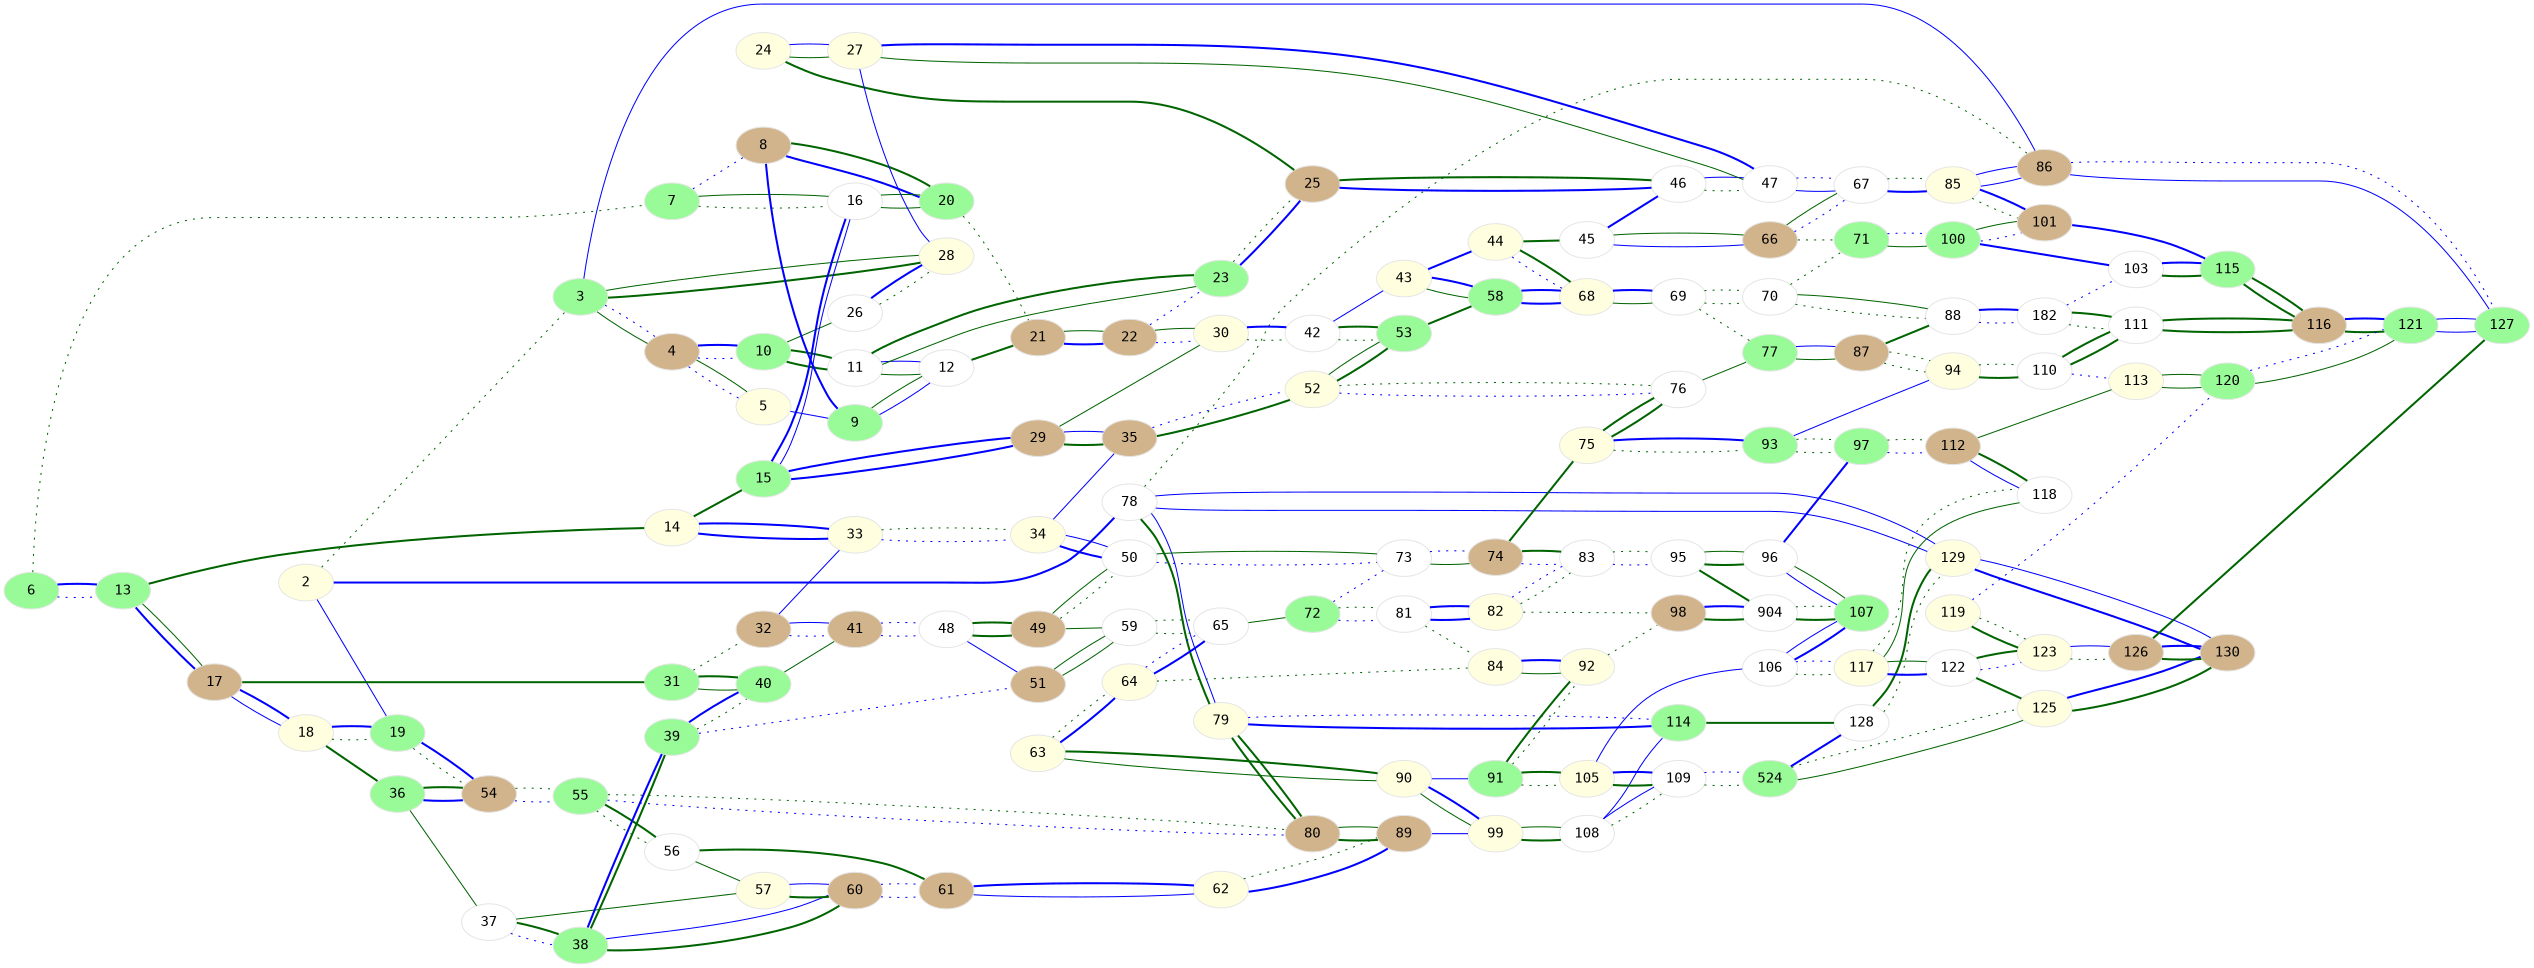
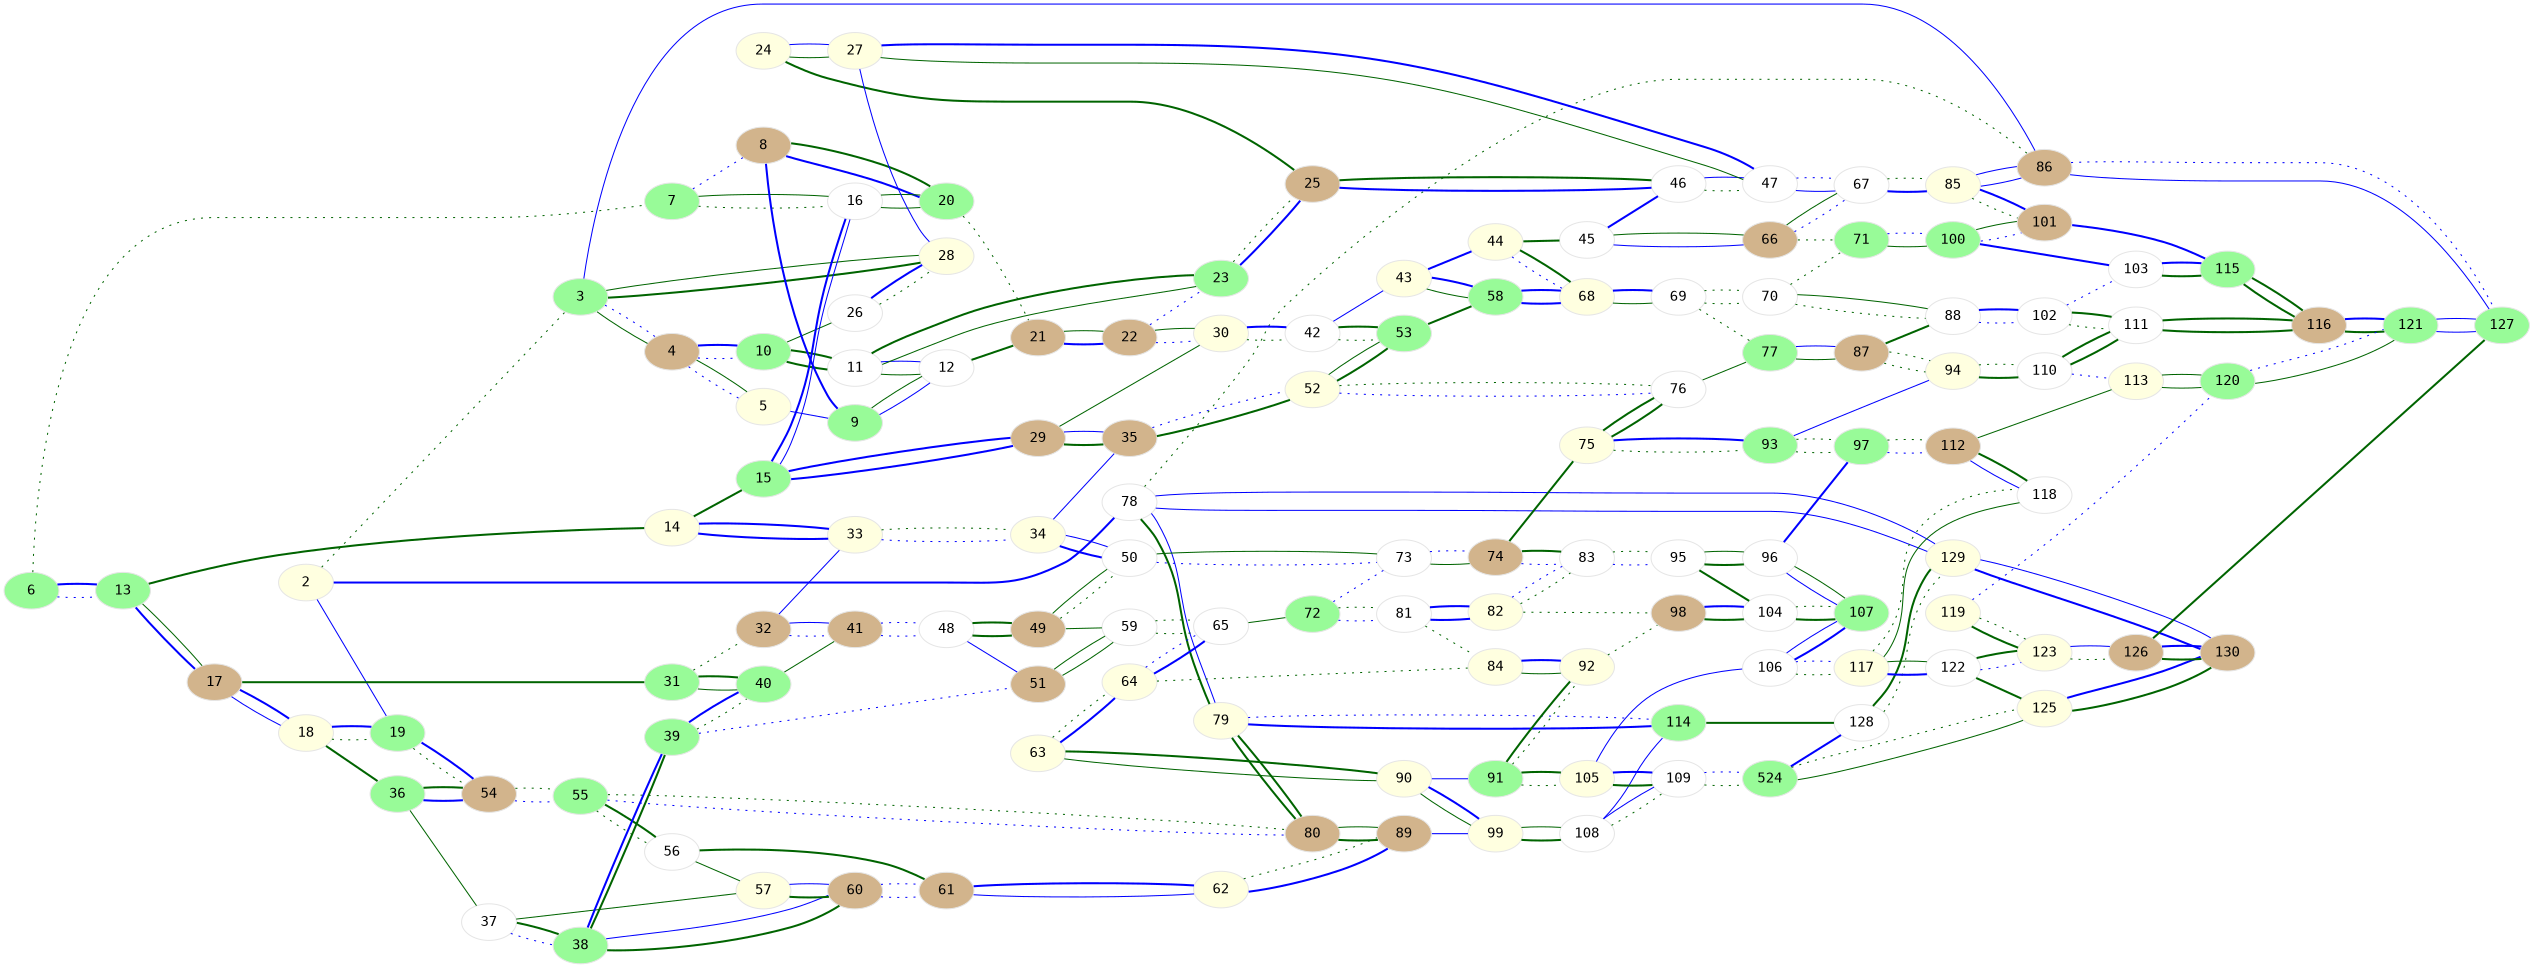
(2045, 316) -> (2045, 316)
(1770, 613) -> (1770, 613)
